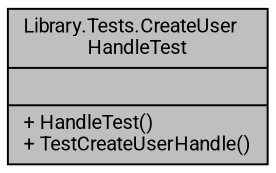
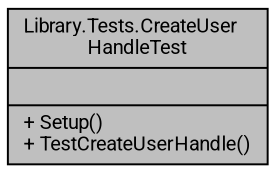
(90, 123) -> (64, 123)
